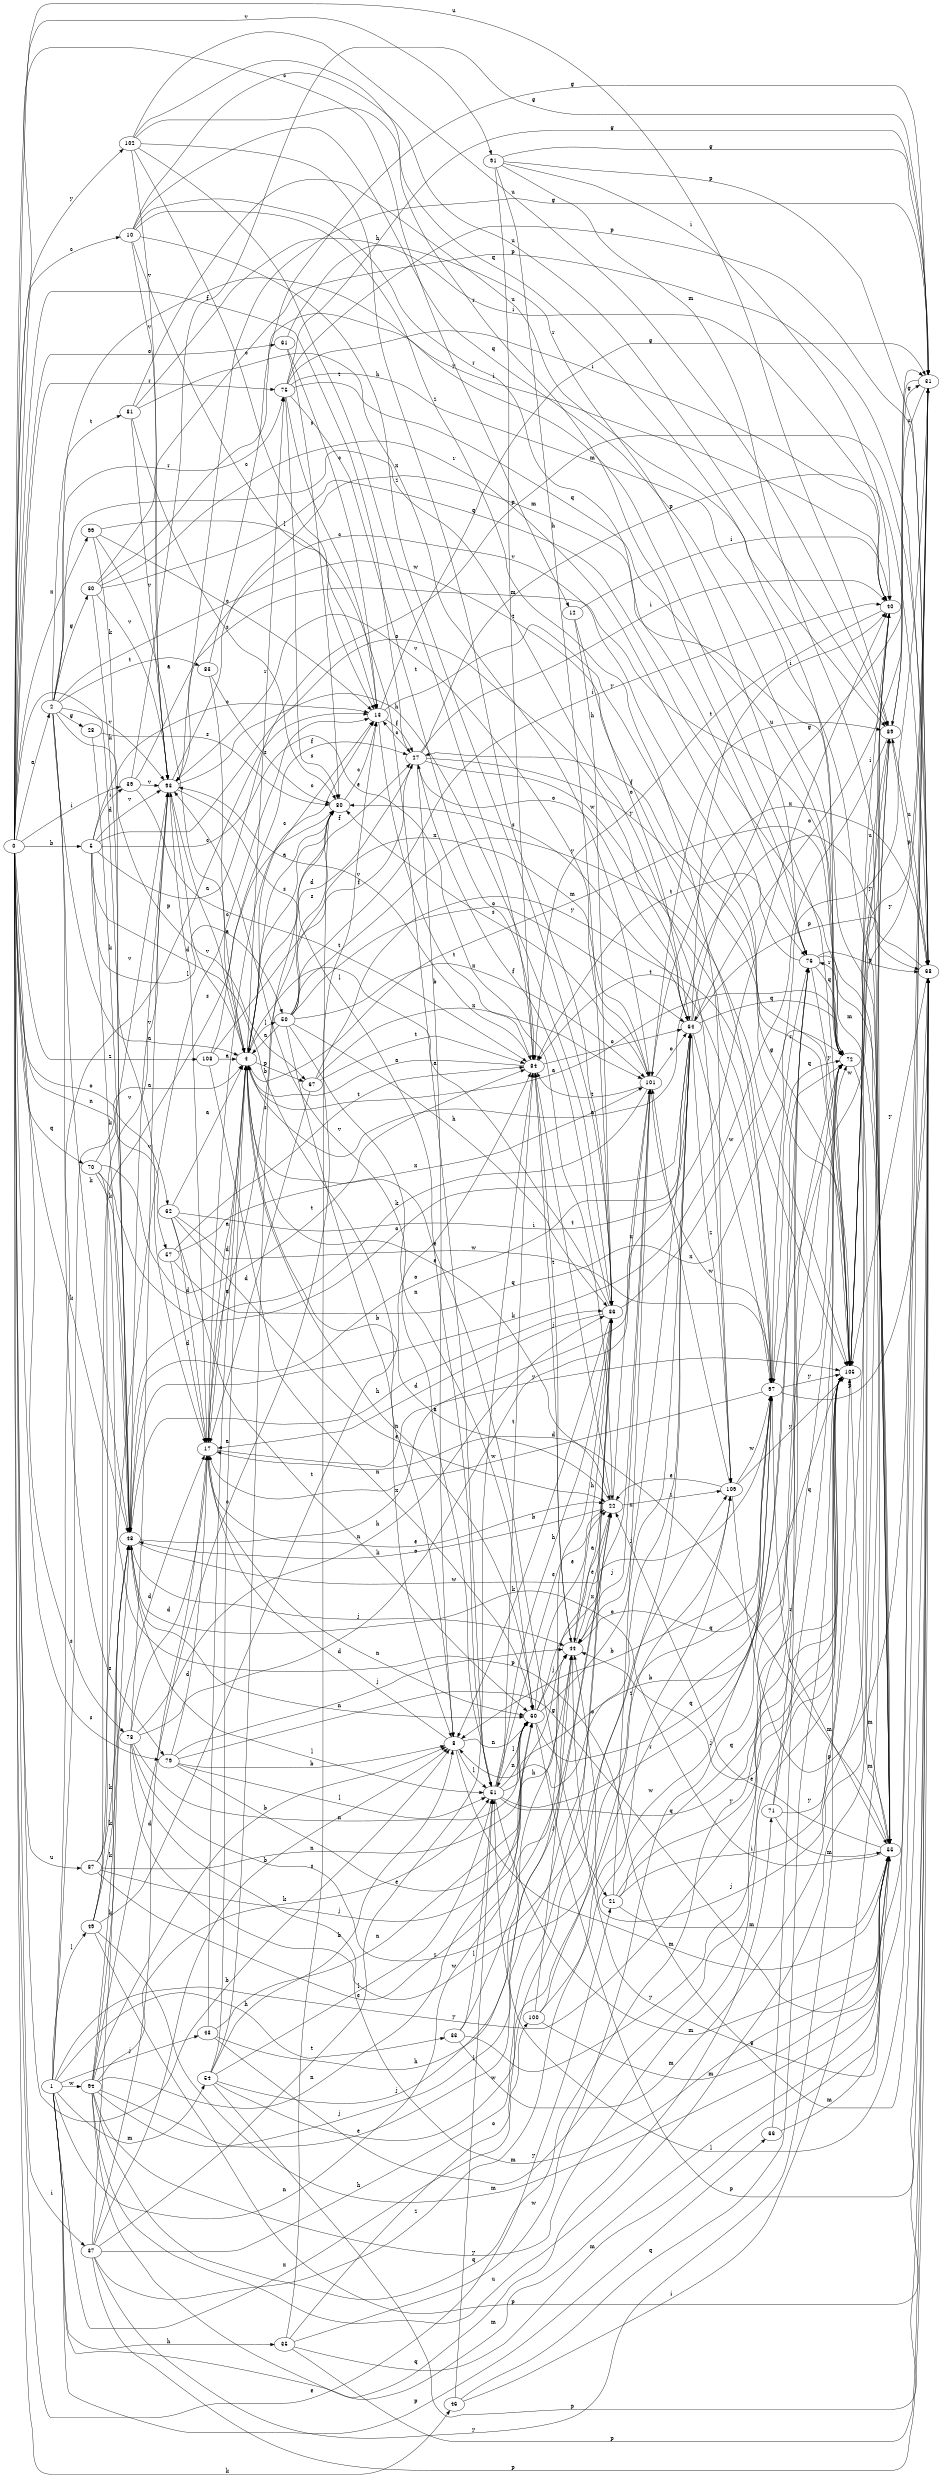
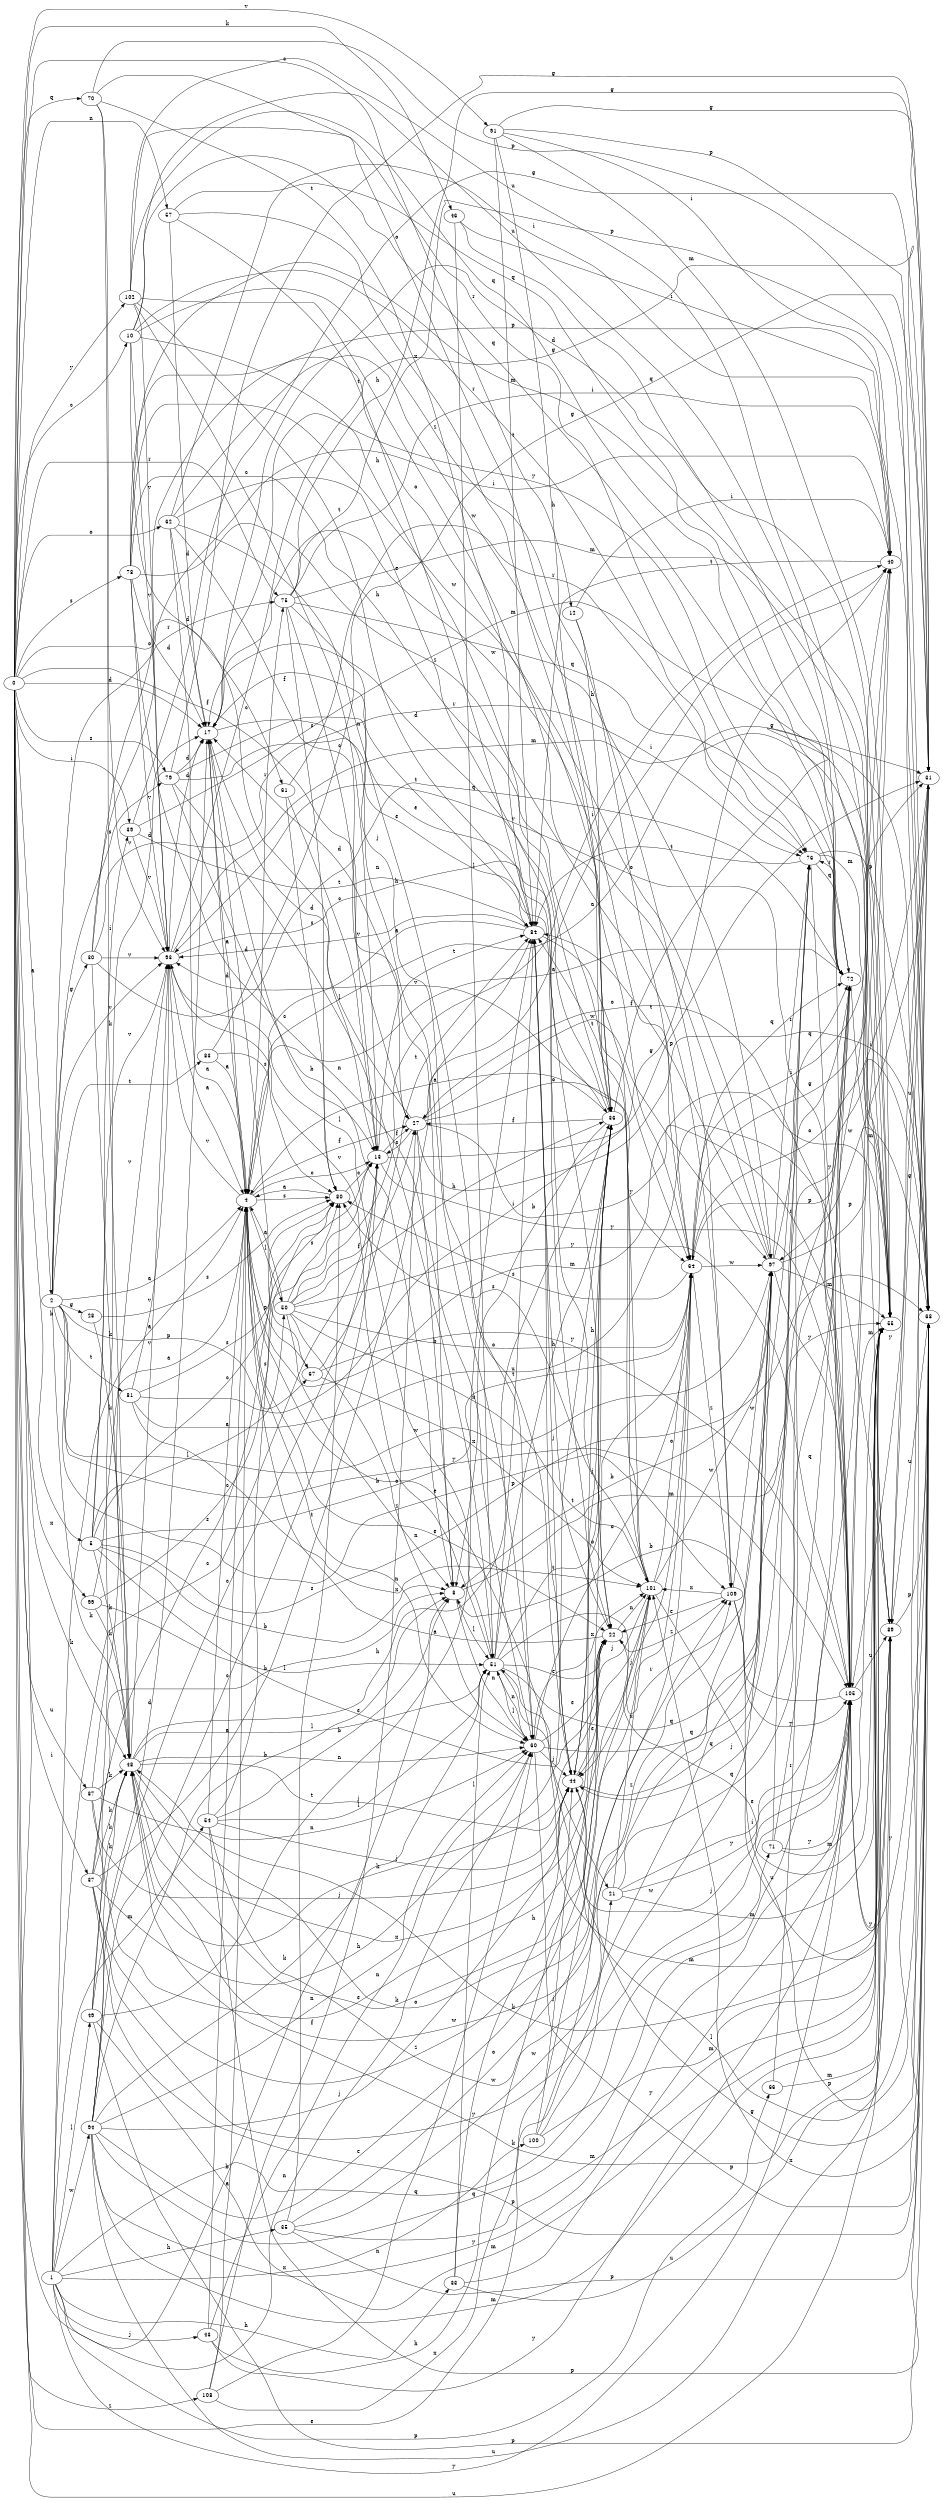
none -> (354, 799)
(631, 1237) -> (632, 1608)
(593, 1548) -> (593, 1471)
(671, 2063) -> (672, 2258)
